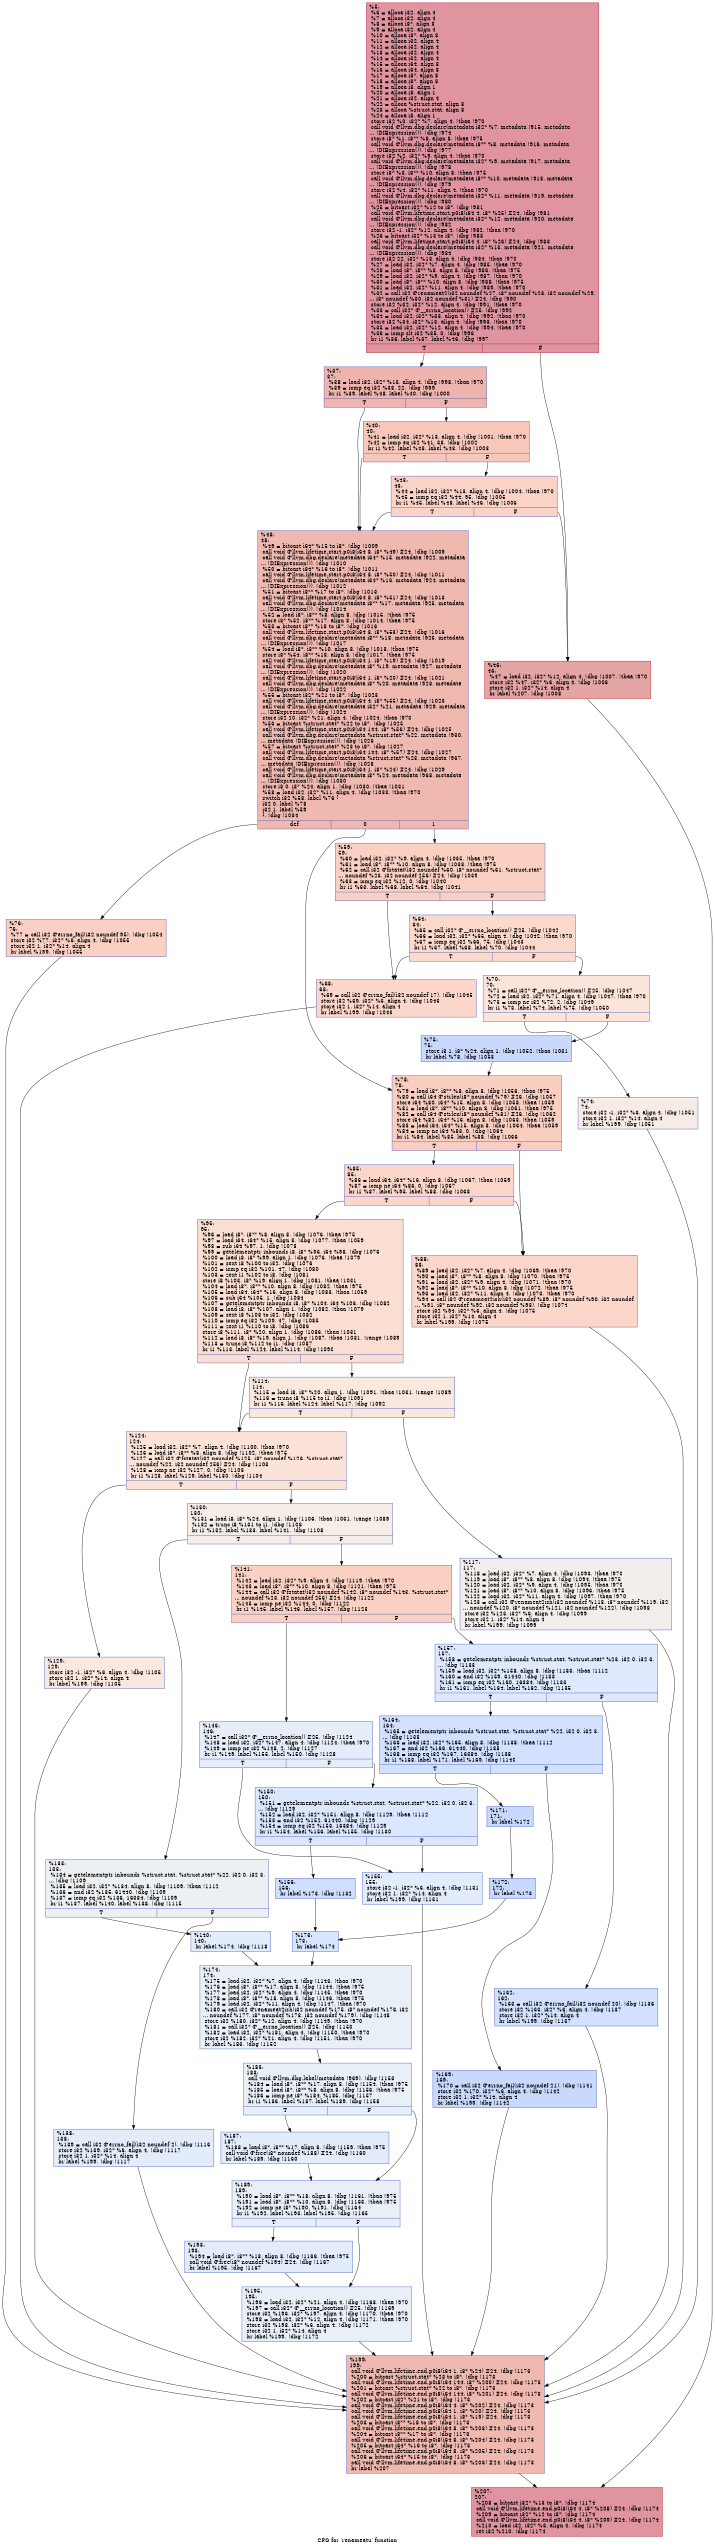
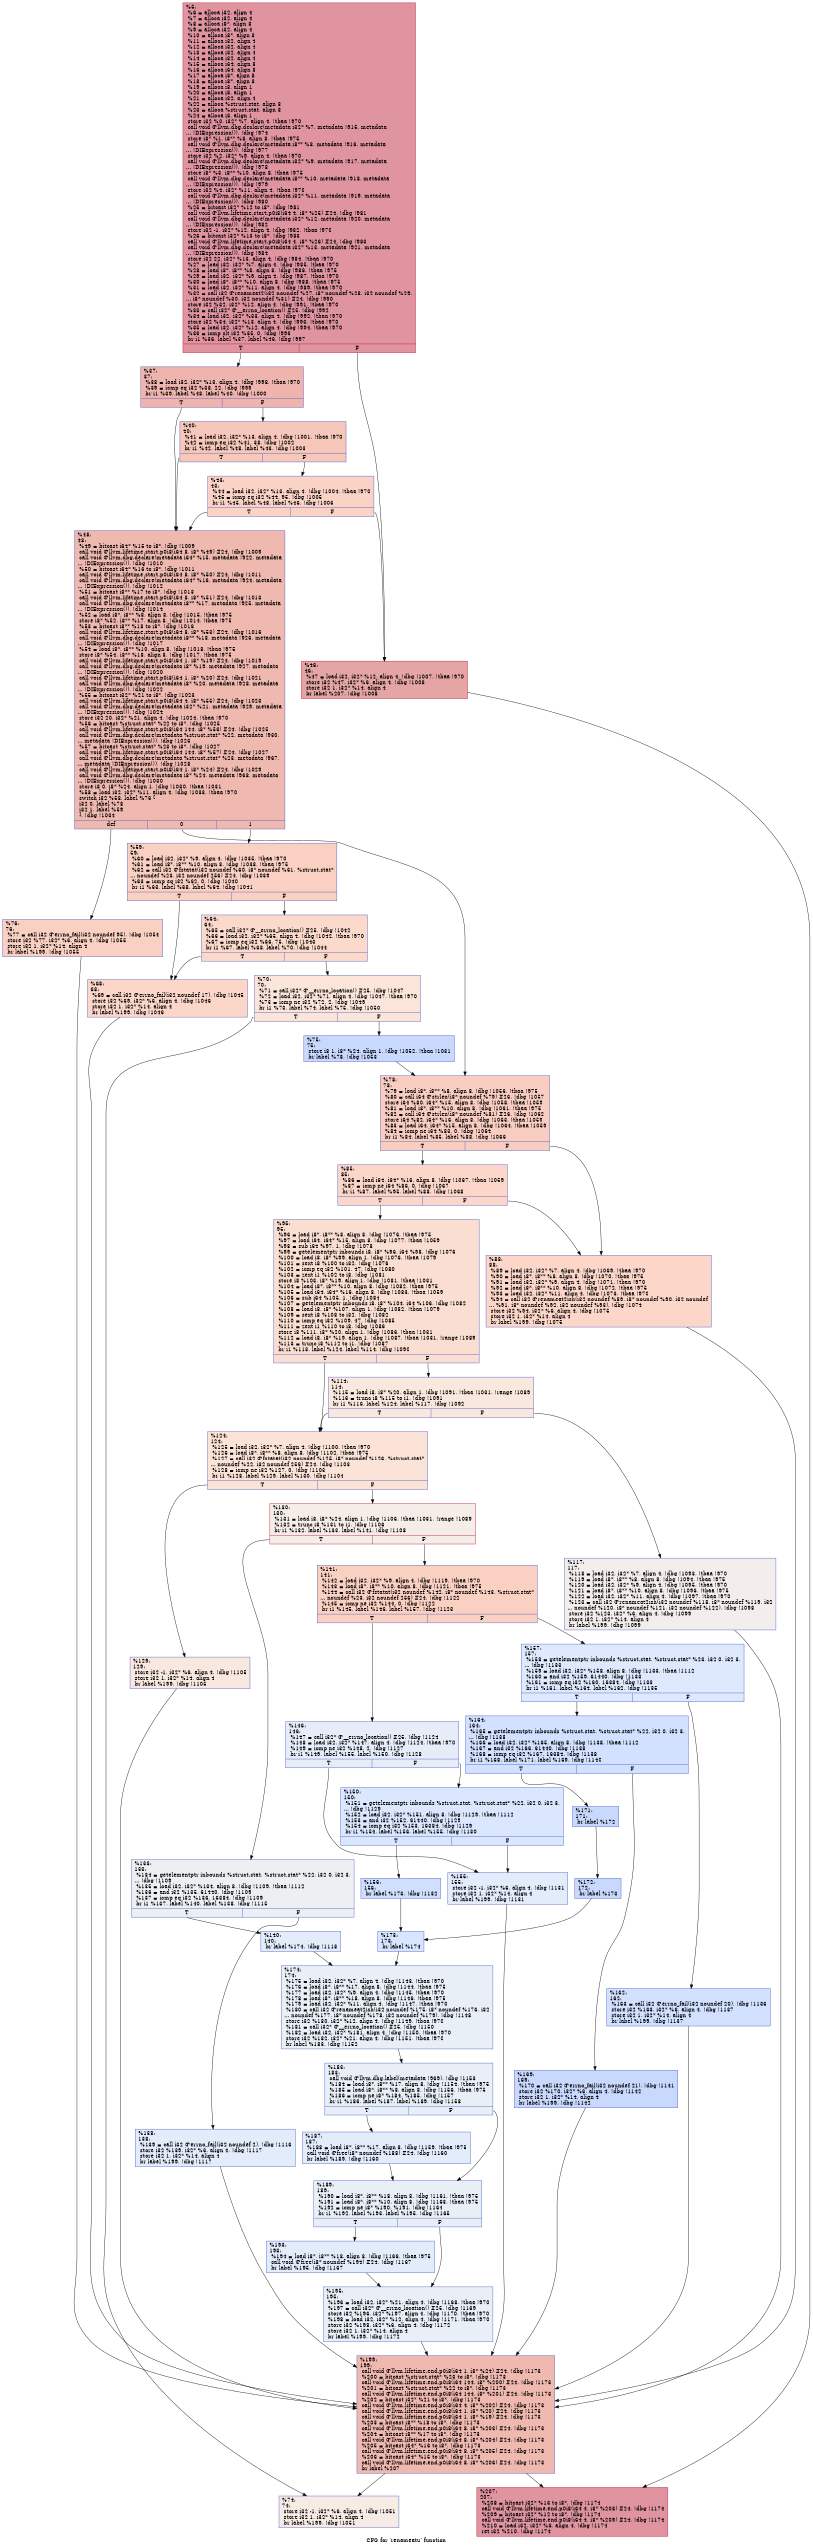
(392, 882) -> (184, 882)
(290, 1524) -> (373, 1524)
(698, 1803) -> (373, 2483)
